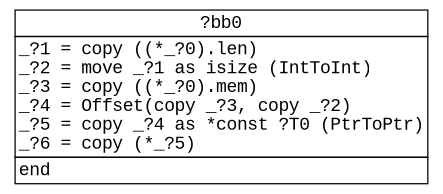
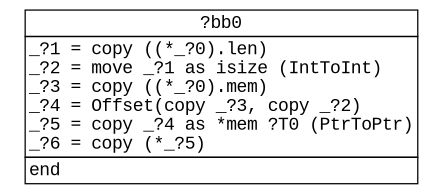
(221, 125) -> (221, 125)
